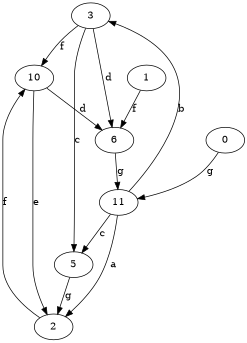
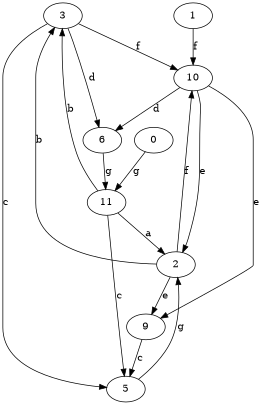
(132, 106) -> (193, 43)
none -> (36, 191)
none -> (146, 327)
